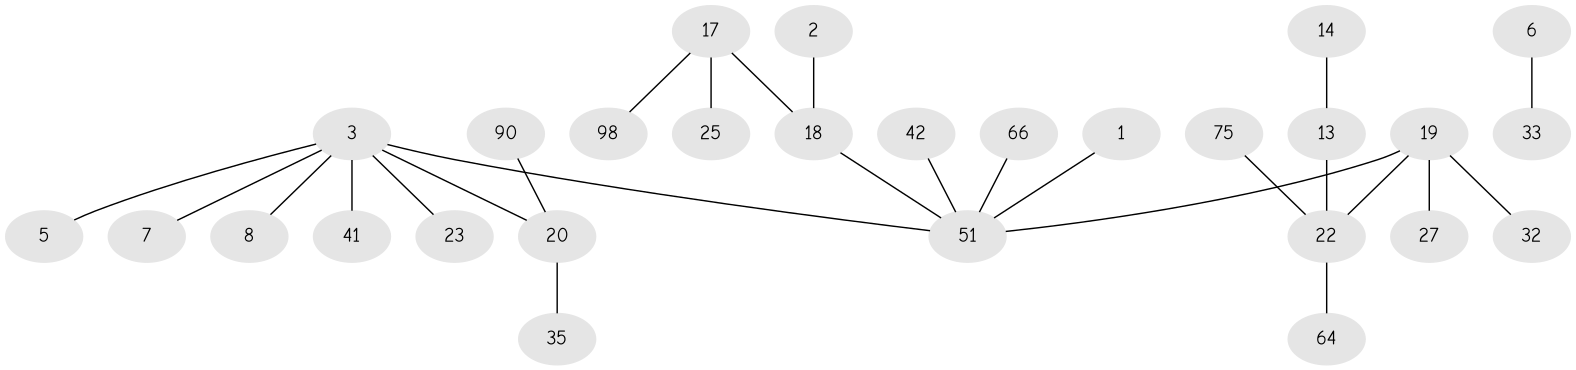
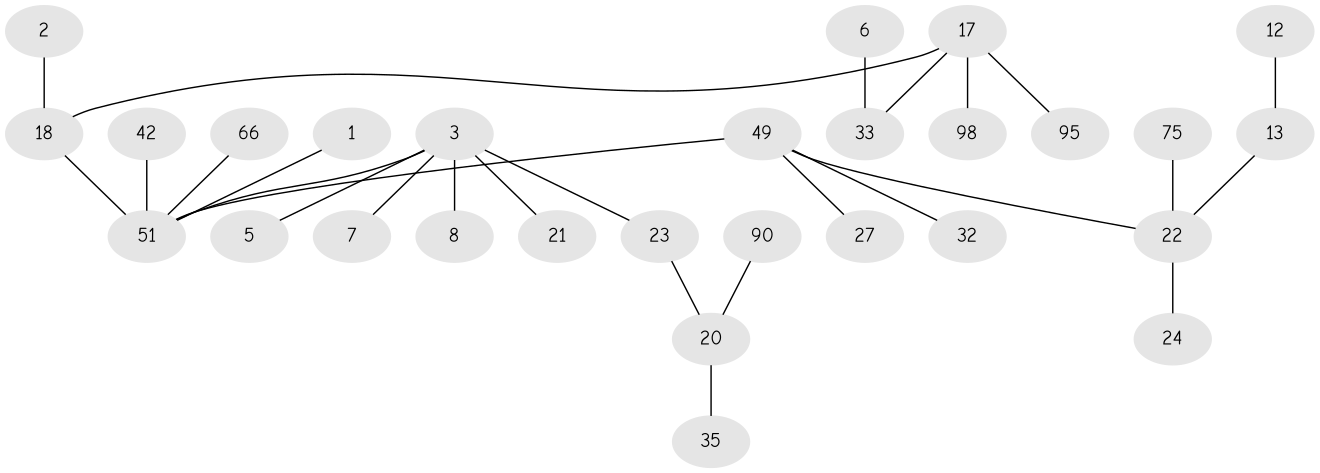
(1327, 31) -> (1275, 31)
none -> (916, 82)
(711, 134) -> (1070, 134)
(1429, 134) -> (762, 134)
(455, 185) -> (685, 288)
(352, 237) -> (557, 237)
(1327, 339) -> (1173, 339)
